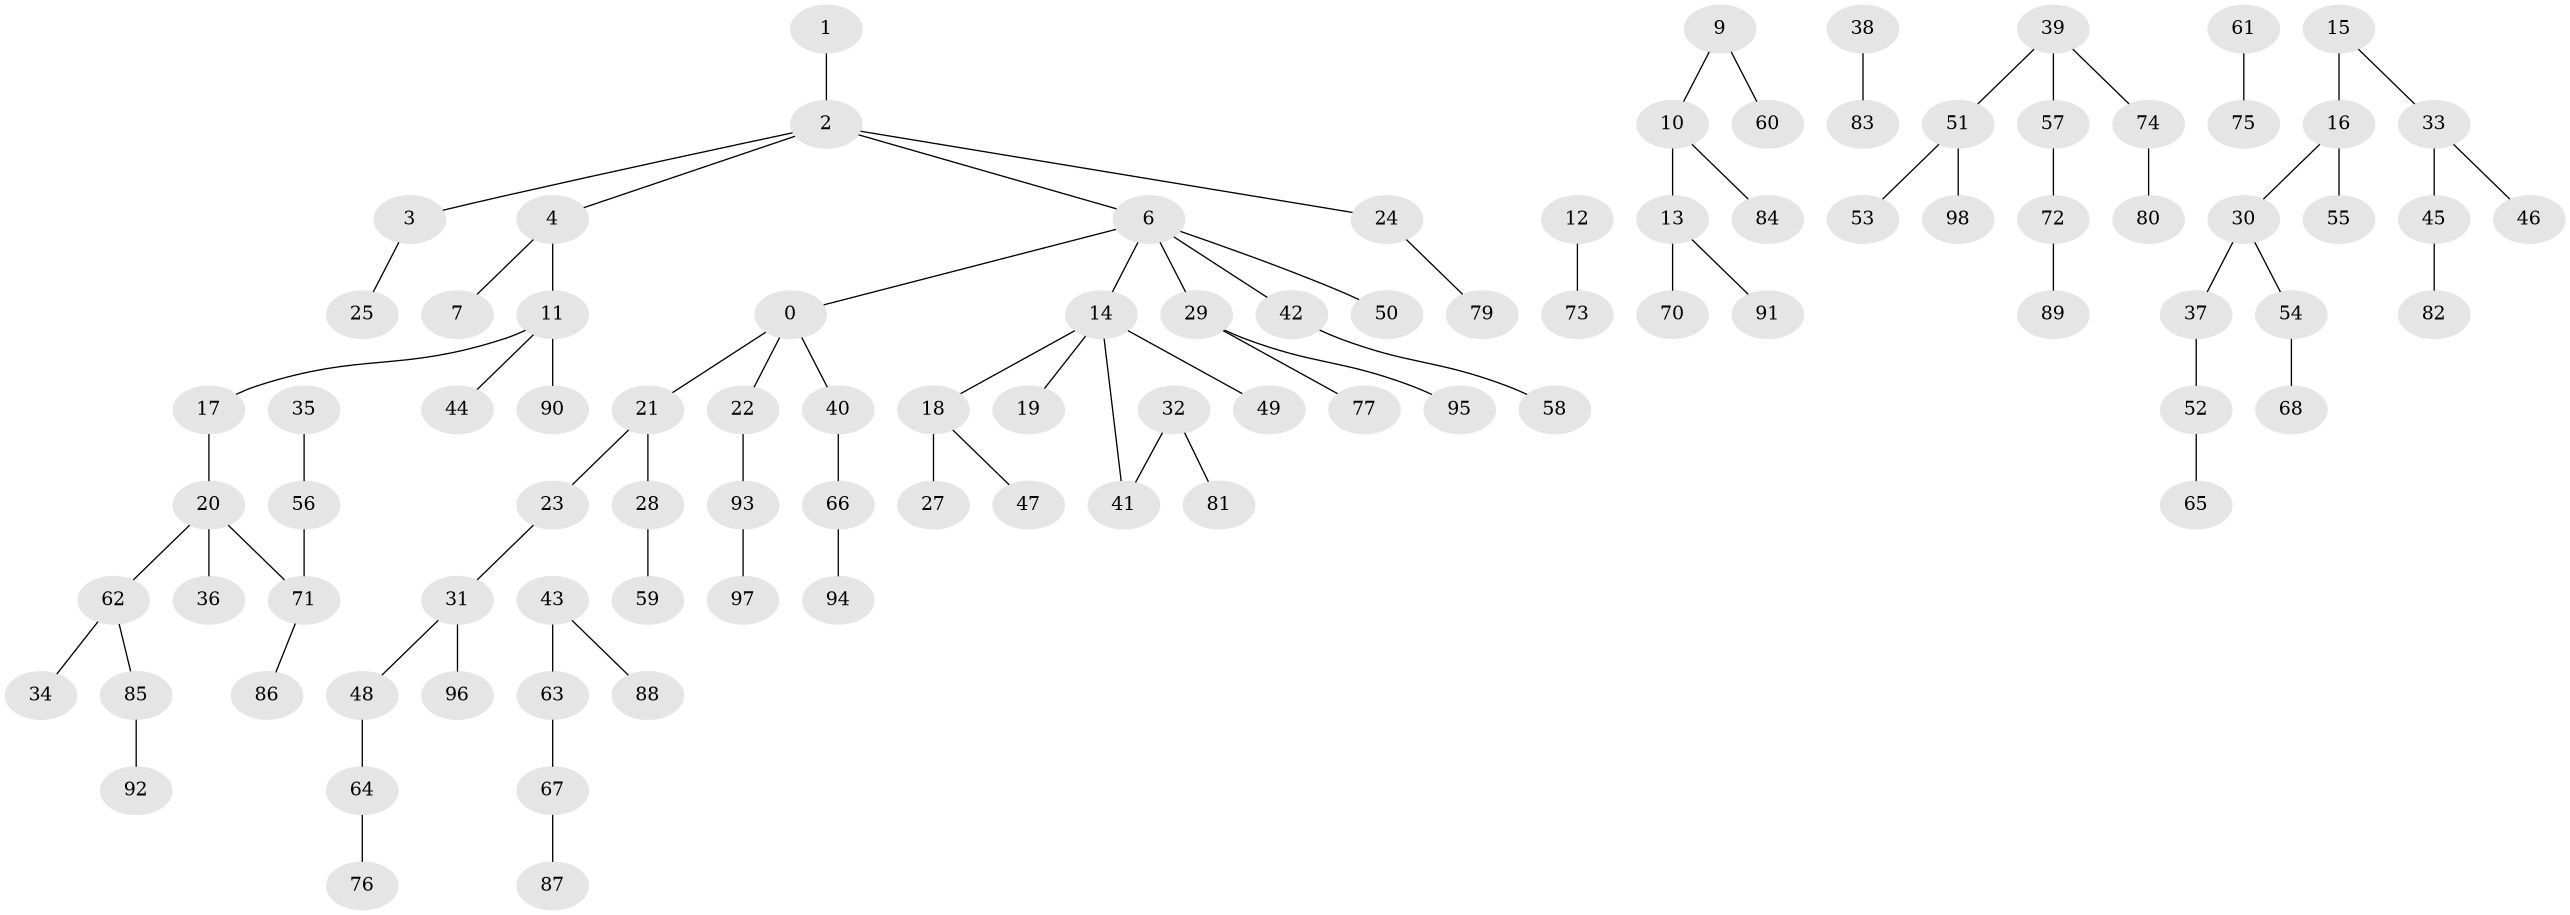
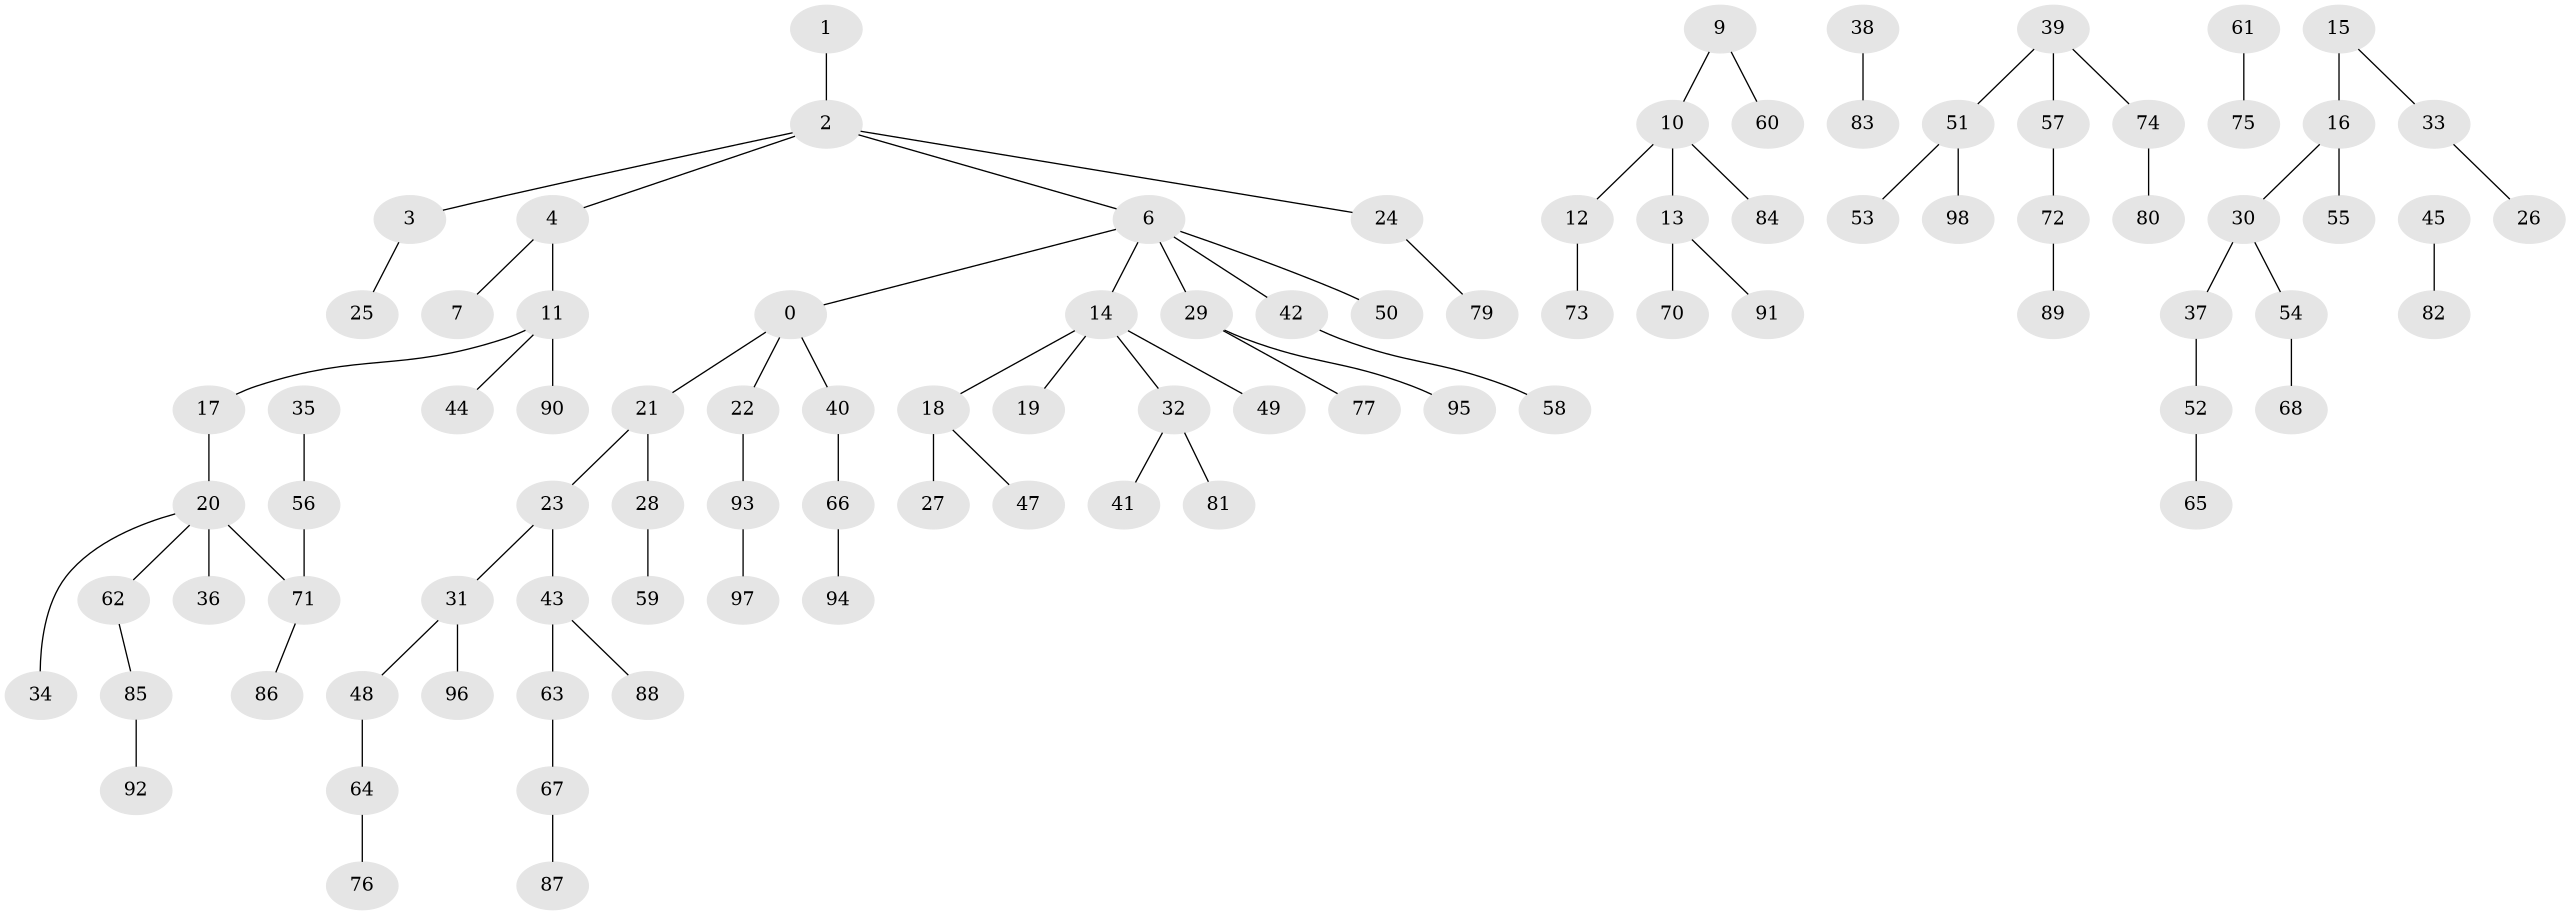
none -> (1625, 172)
(2434, 172) -> none
(2529, 219) -> (2529, 219)
(1113, 410) -> (1138, 362)
none -> (553, 553)
(77, 648) -> (75, 566)
